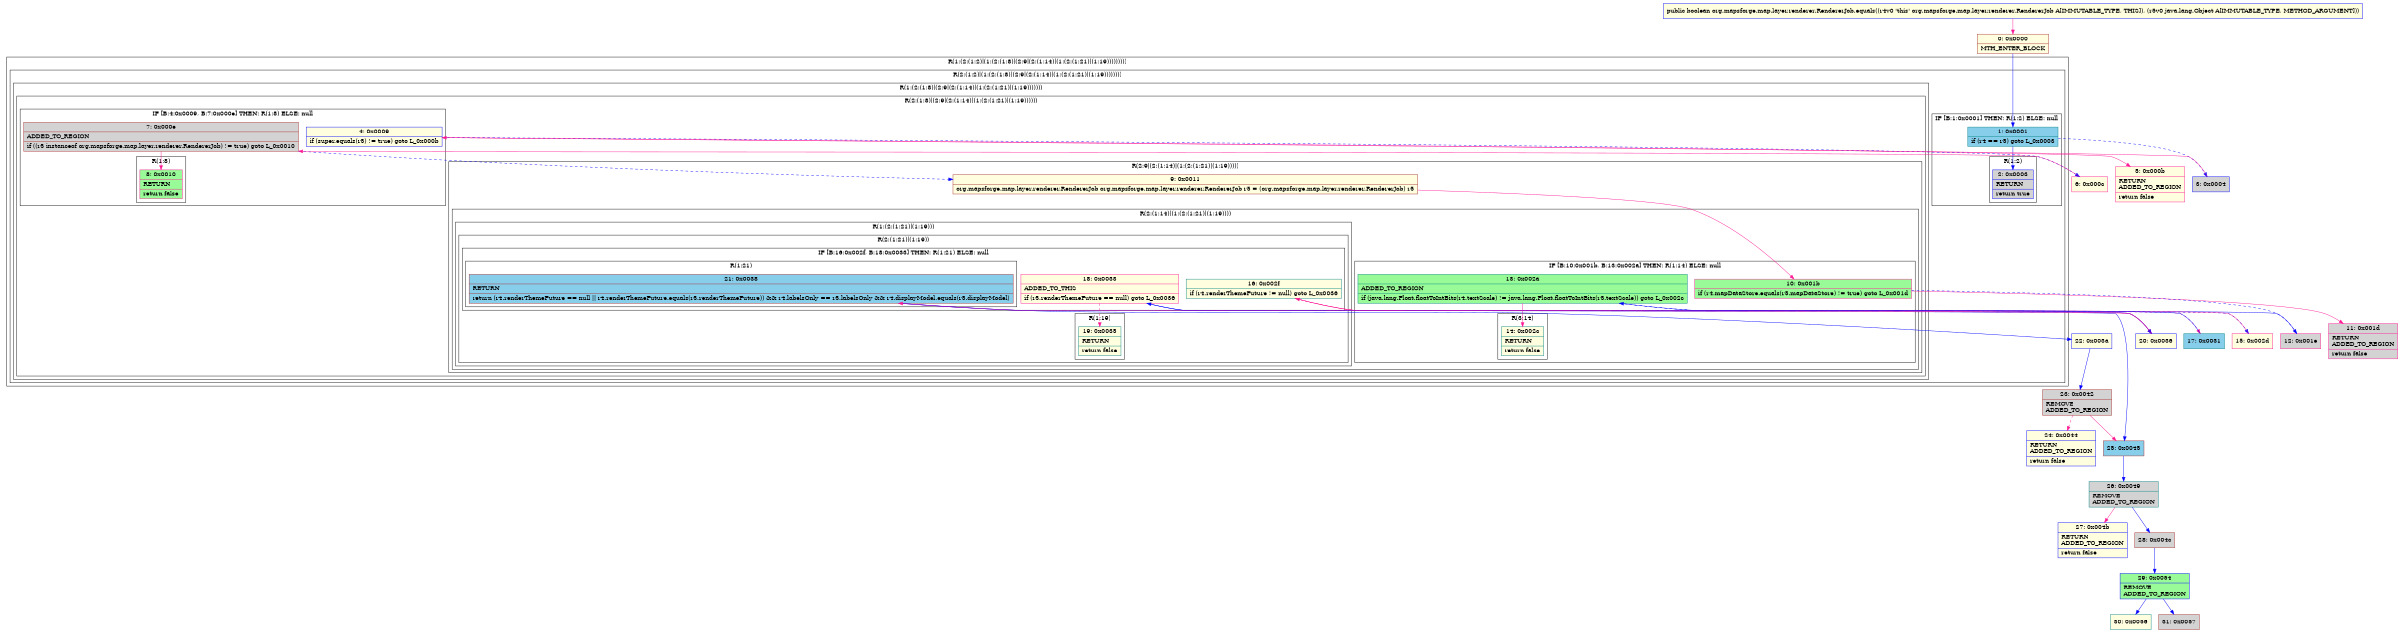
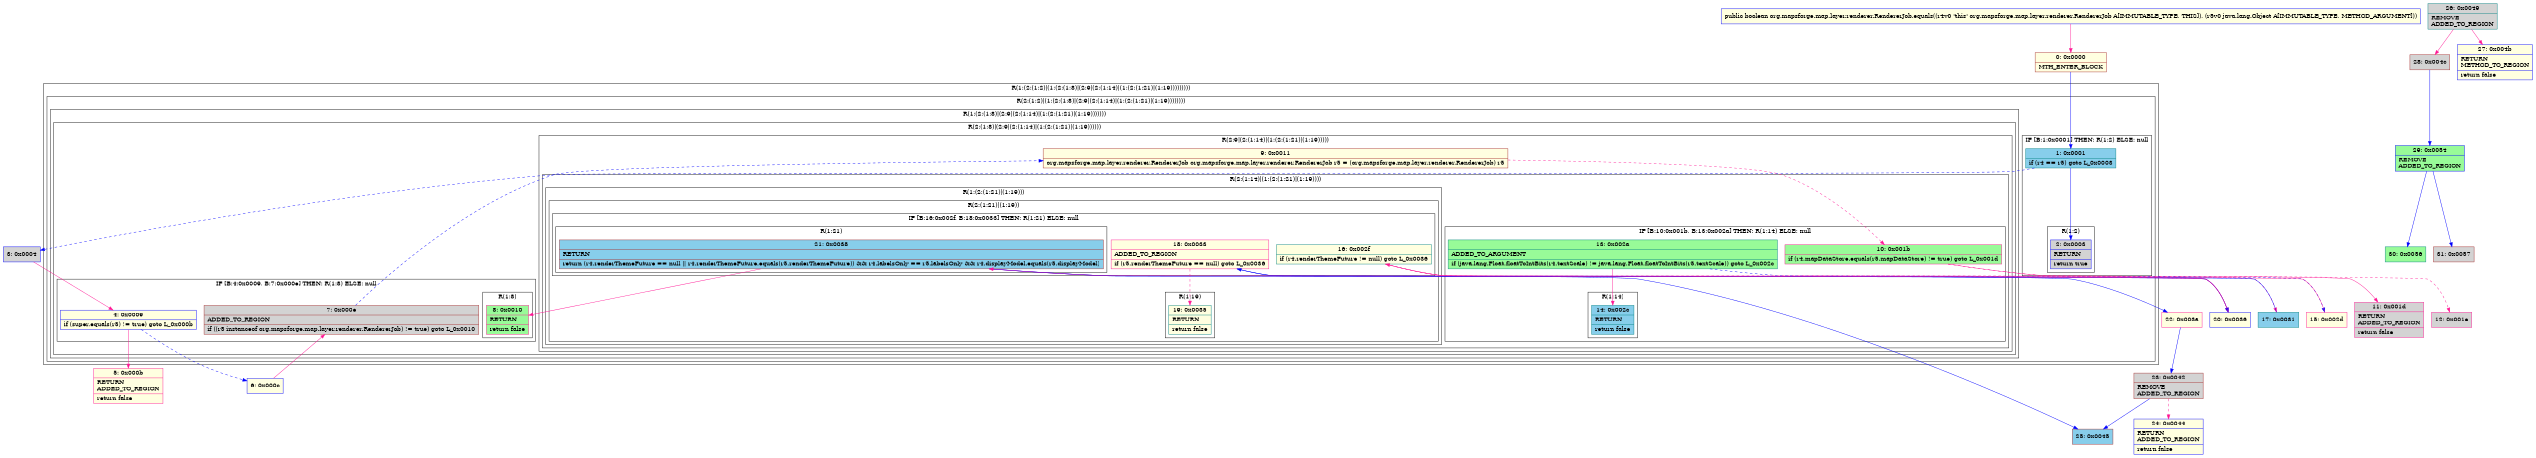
(161, 160) -> (647, 292)
(2090, 184) -> (265, 386)
(1615, 199) -> (1706, 166)
(1050, 289) -> (1146, 254)
(1393, 289) -> (1489, 254)
(2107, 296) -> (2206, 276)
(1964, 311) -> none
(1523, 318) -> (1613, 297)
(1523, 341) -> (1613, 320)
(2092, 341) -> (2182, 320)
(2101, 427) -> (2128, 413)
(2124, 467) -> none
(2140, 518) -> (2446, 40)
(2093, 543) -> (2495, 65)
(2131, 622) -> (2406, 254)
